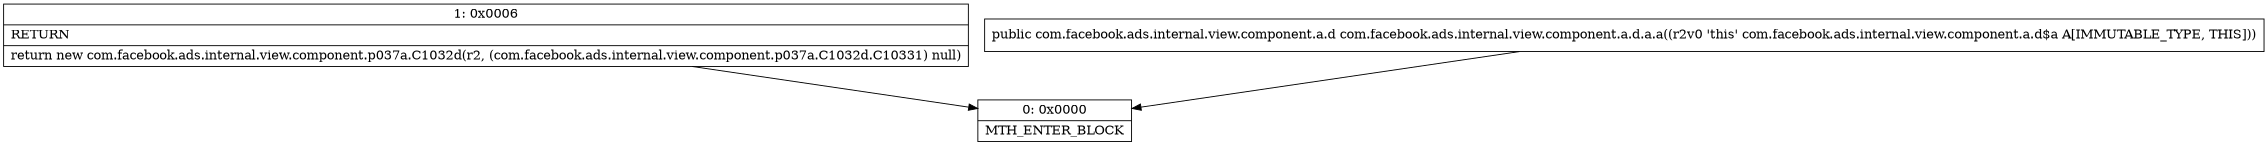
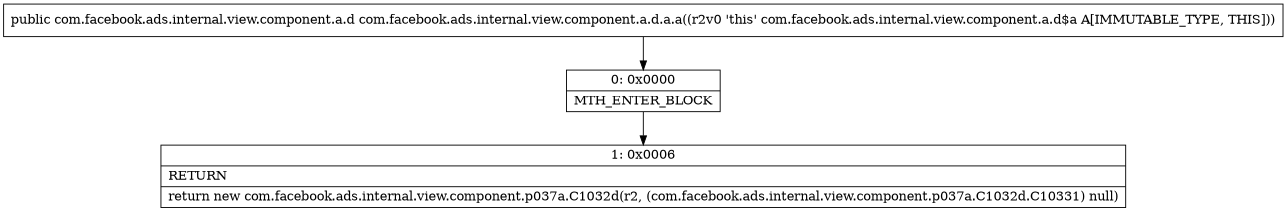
(830, 87) -> (643, 124)
